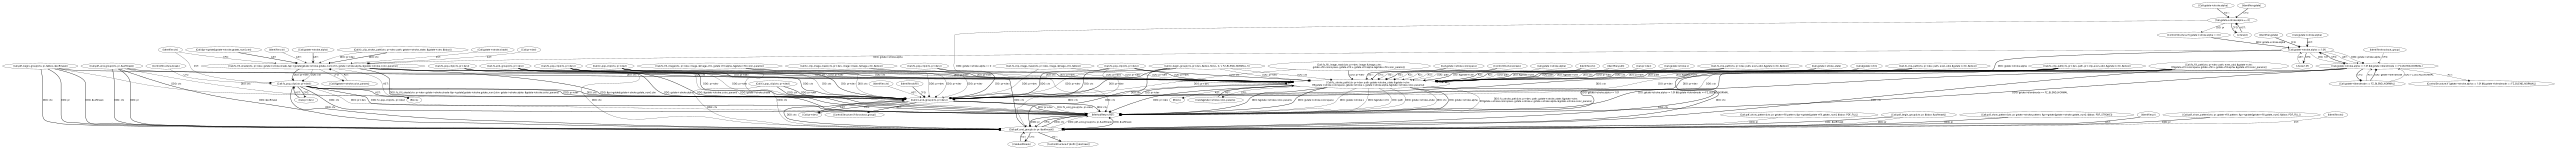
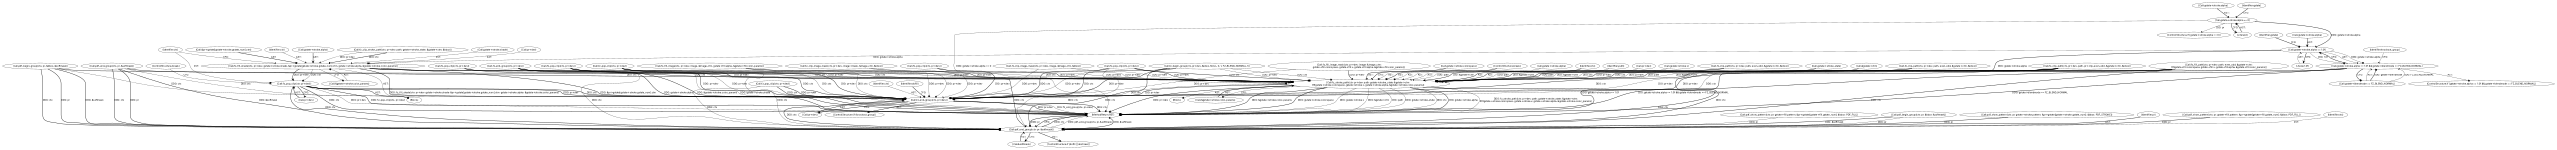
(2250, 43) -> (2304, 26)
